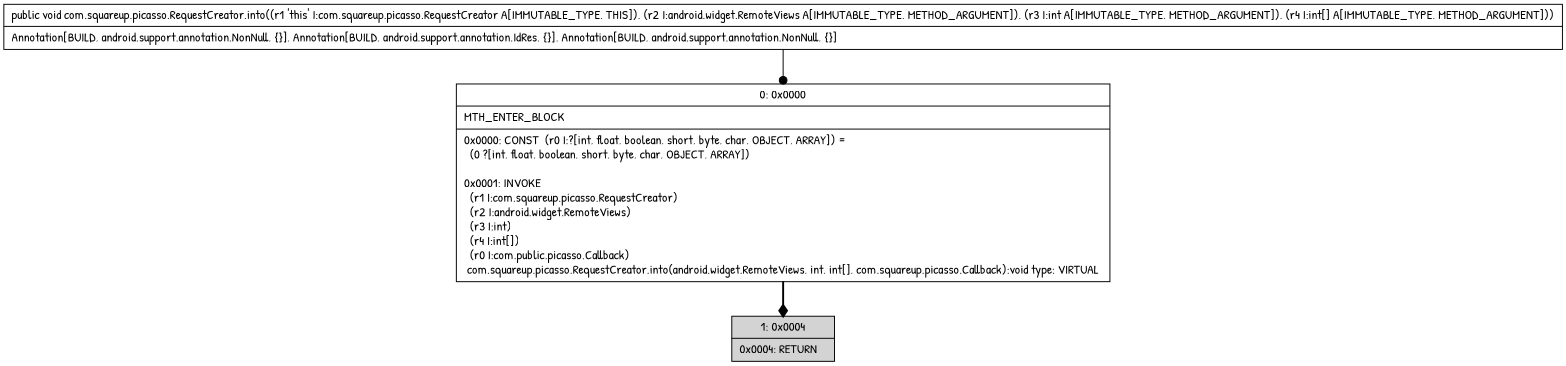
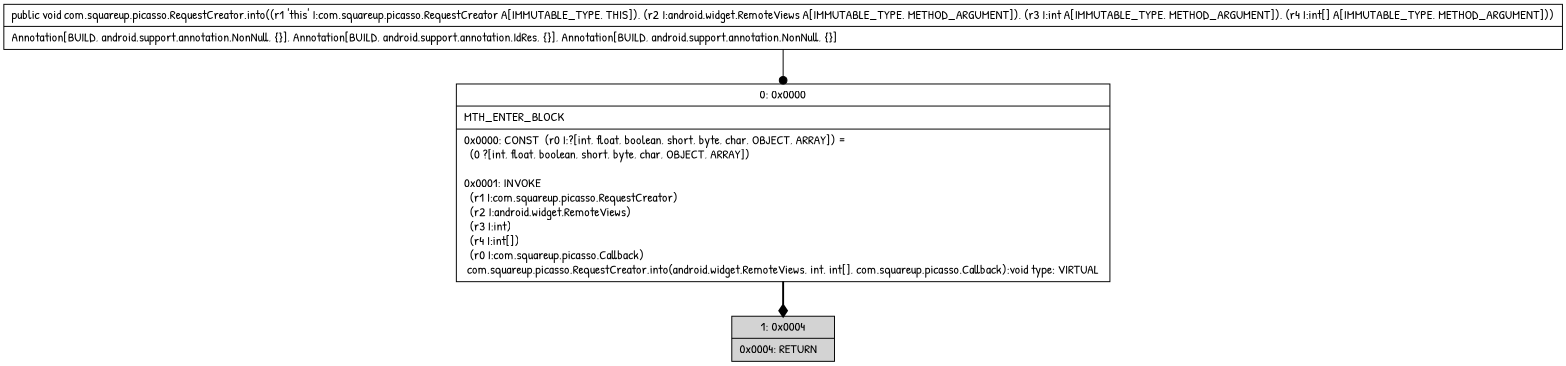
(547, 255) -> (554, 255)
